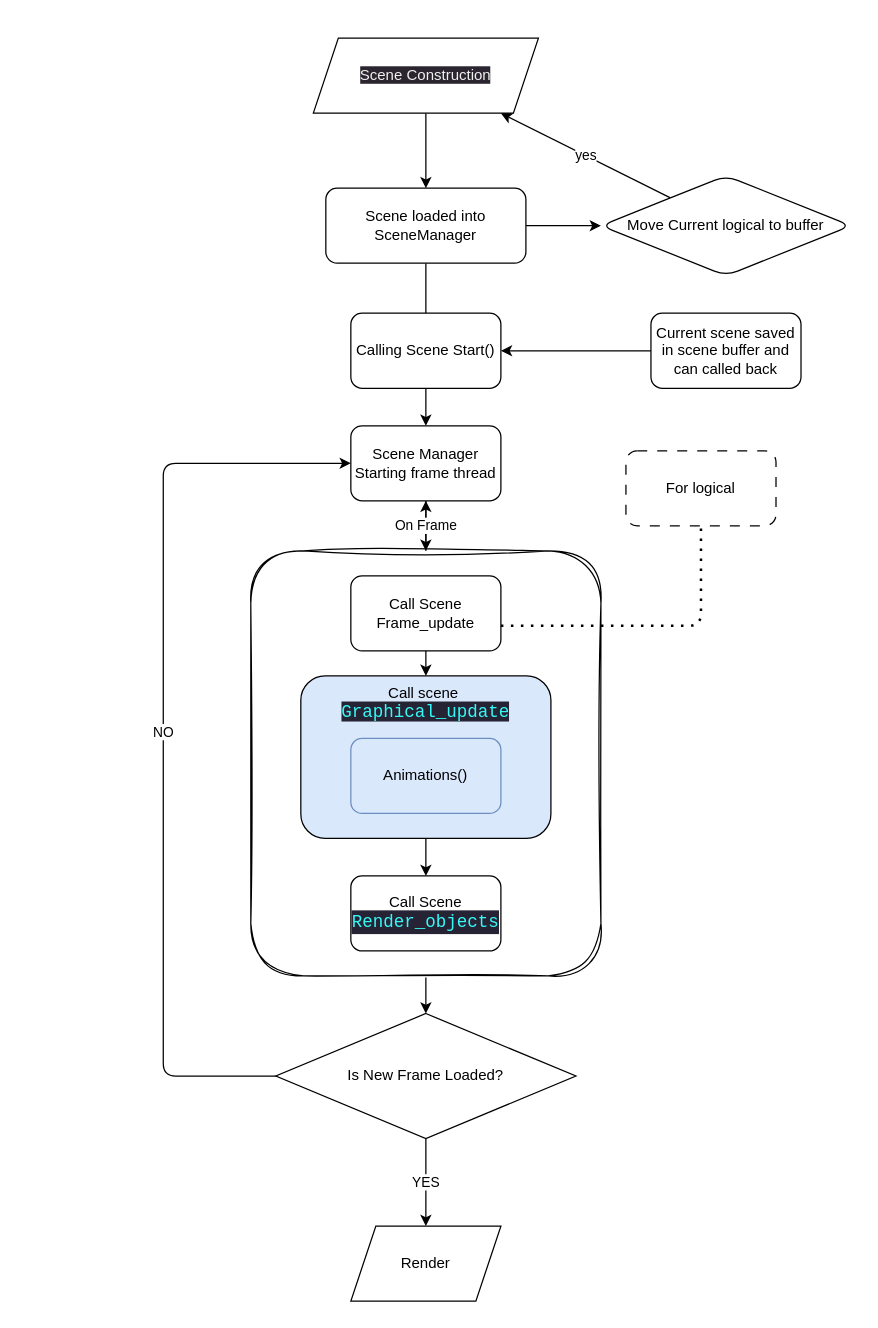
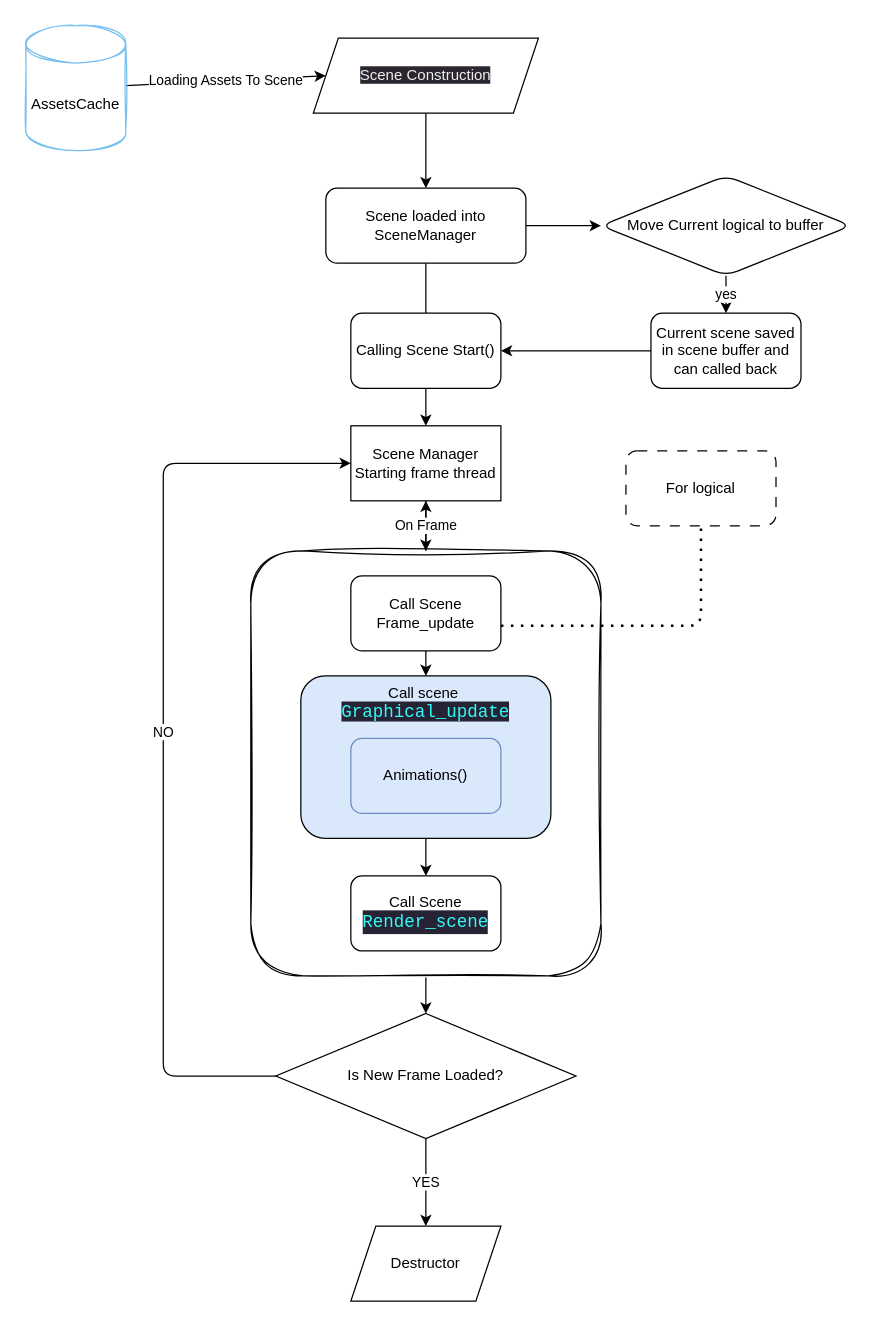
none -> (223, 81)
none -> (76, 88)
(589, 157) -> (726, 290)
(426, 463) -> (426, 463)
(426, 913) -> (426, 913)
(426, 1263) -> (426, 1263)
